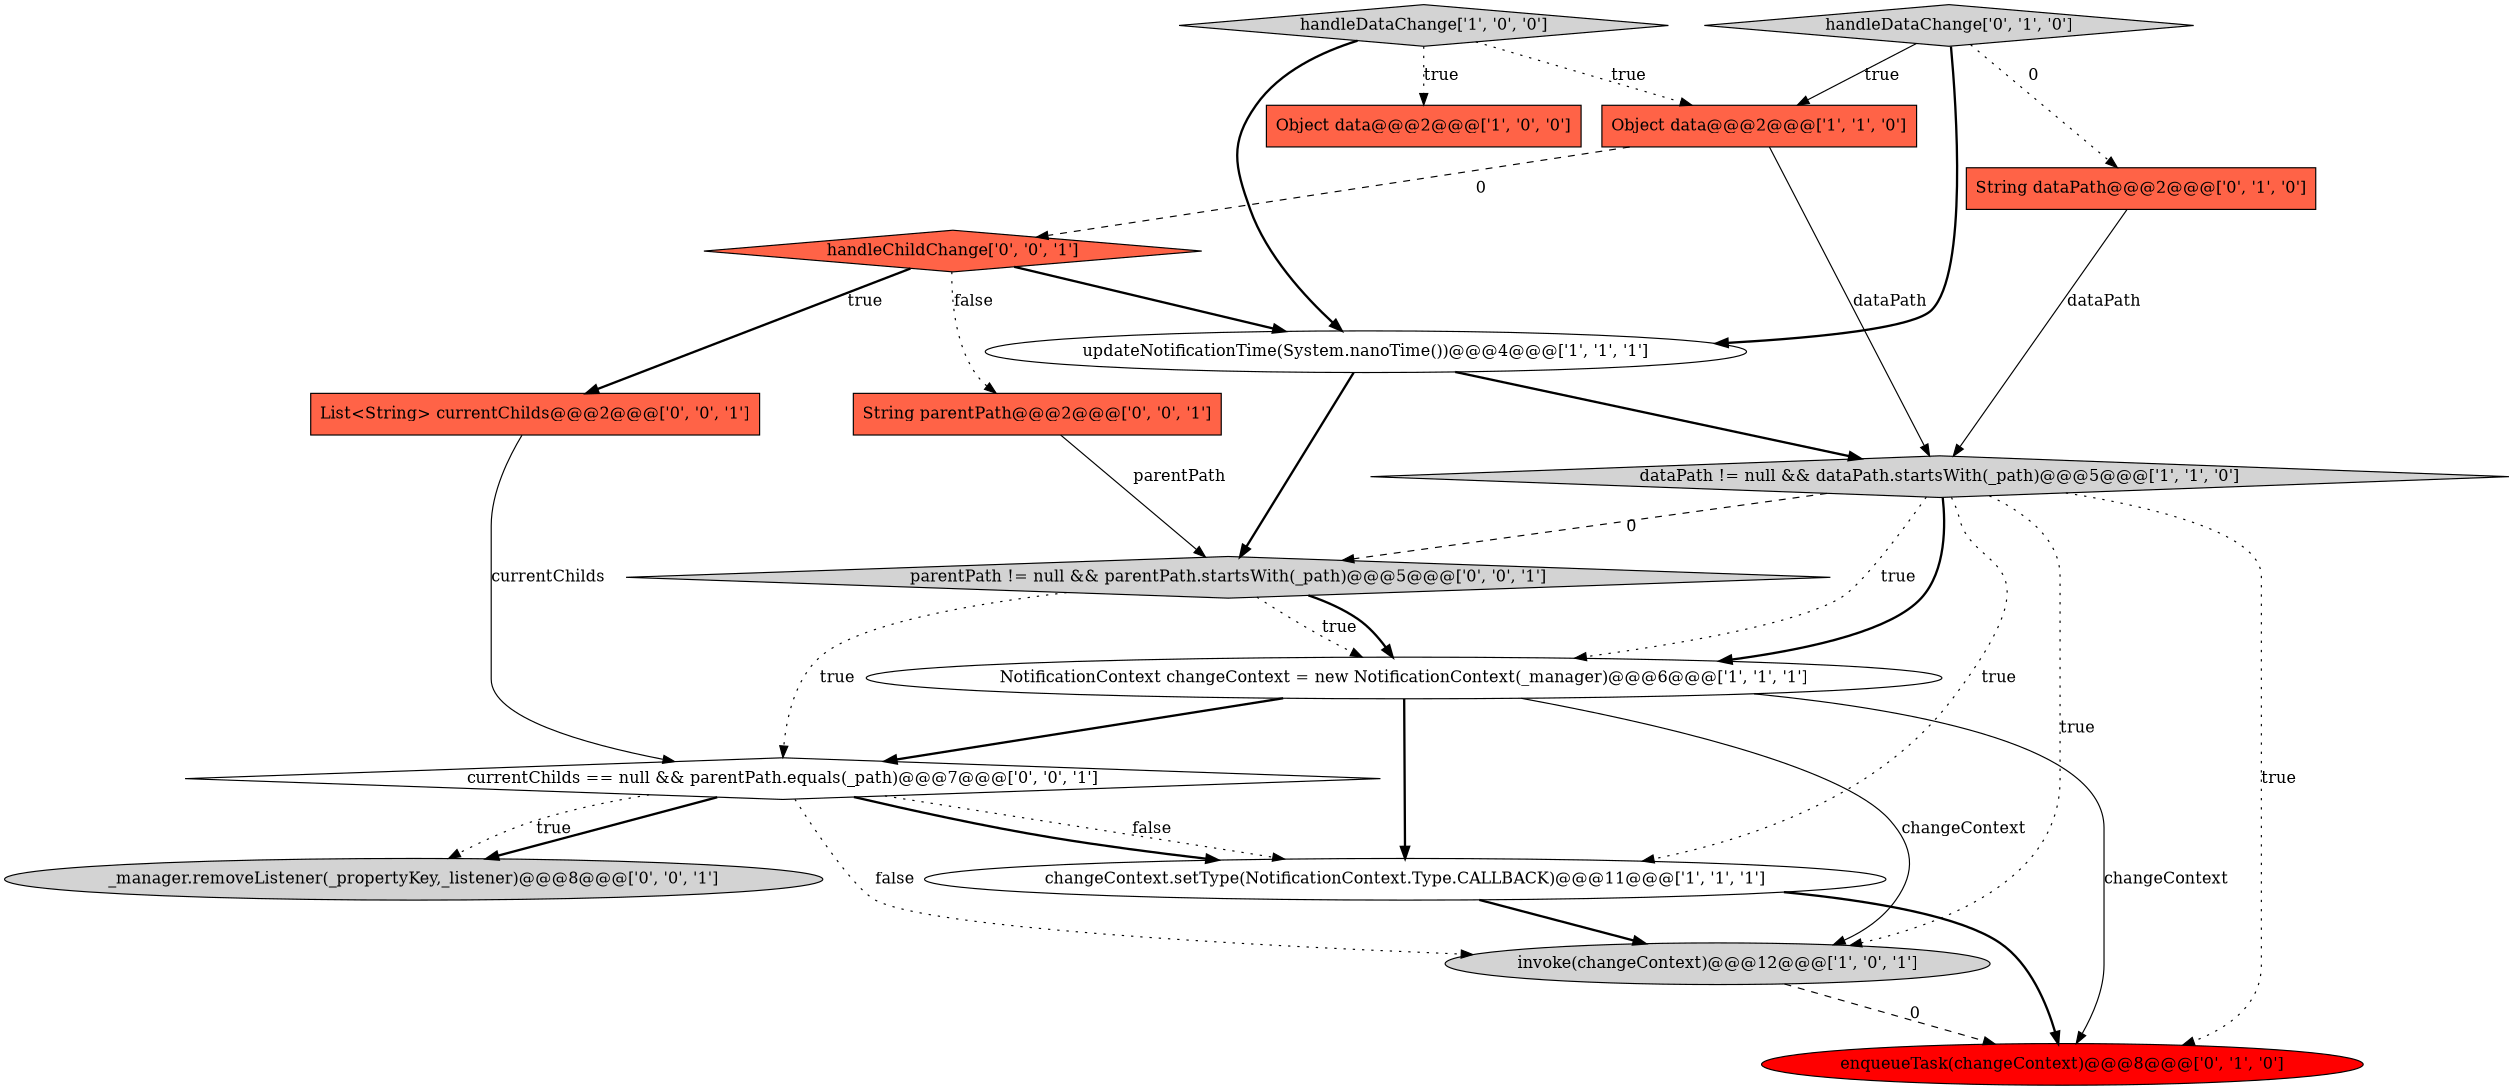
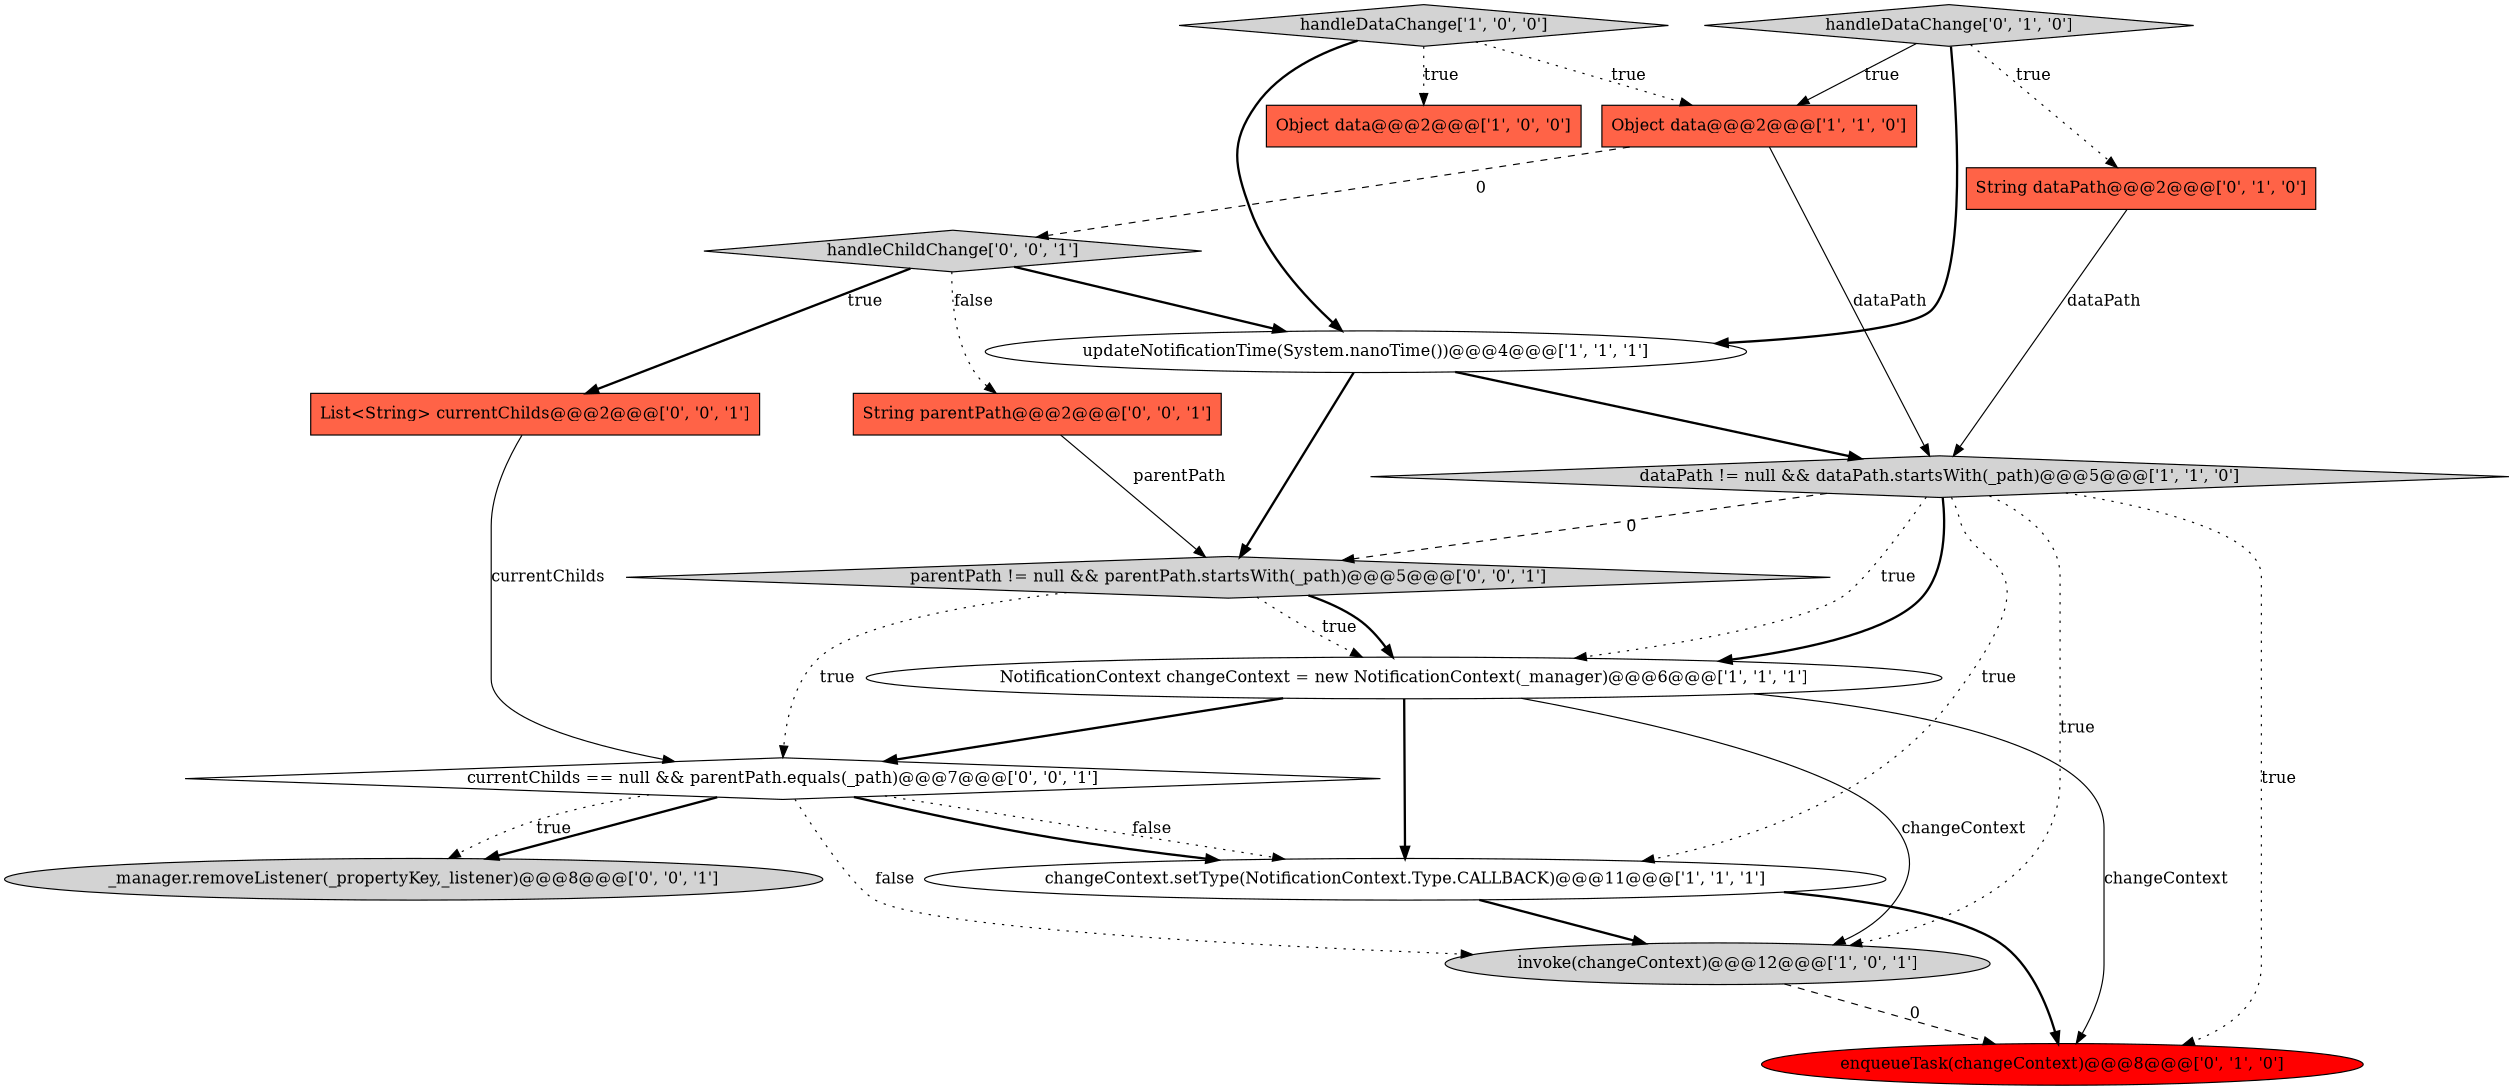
(2034, 76) -> (2034, 76)
(953, 251) -> (953, 251)
